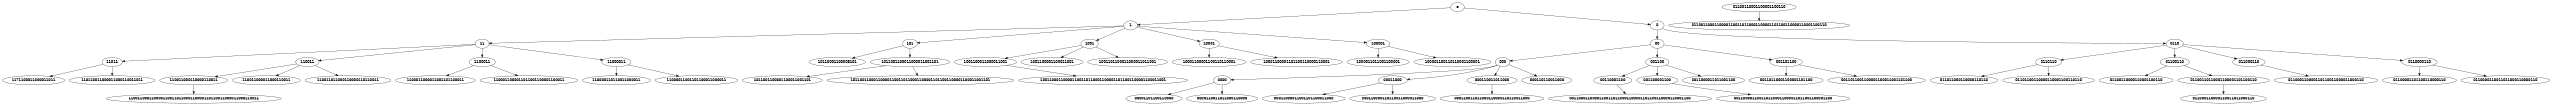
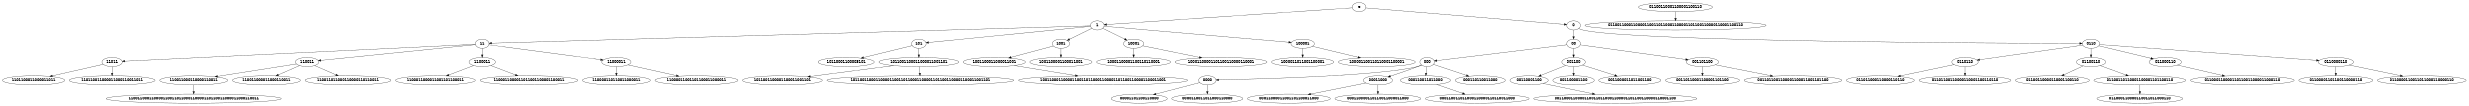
(1128, 62) -> none
(34, 80) -> (34, 80)
(1783, 99) -> none
